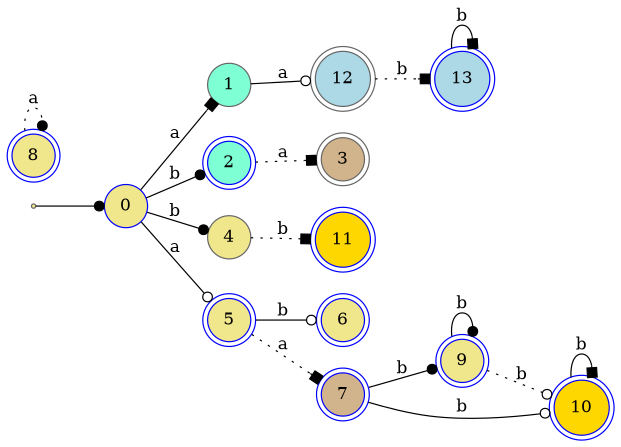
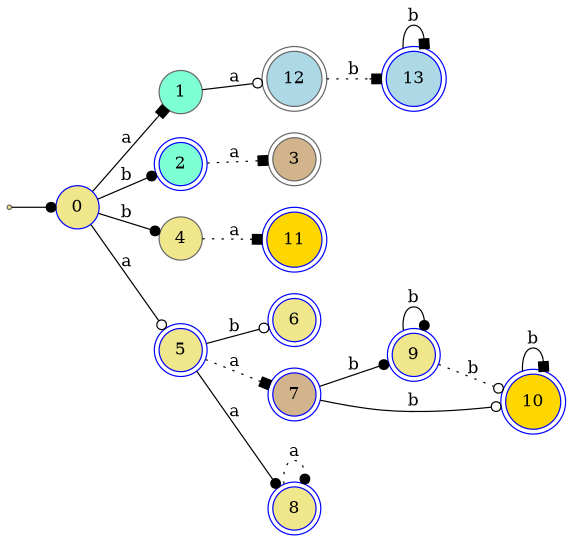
(283, 230) -> (235, 231)
none -> (235, 425)
